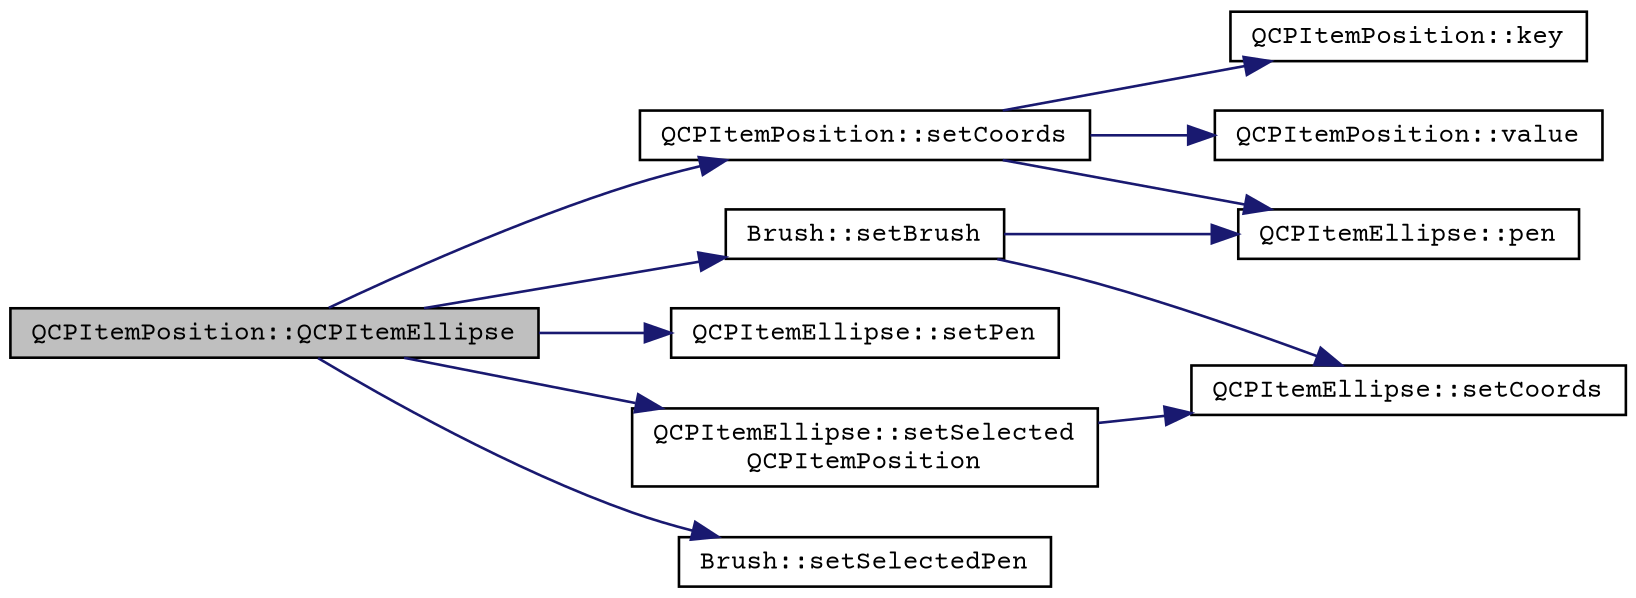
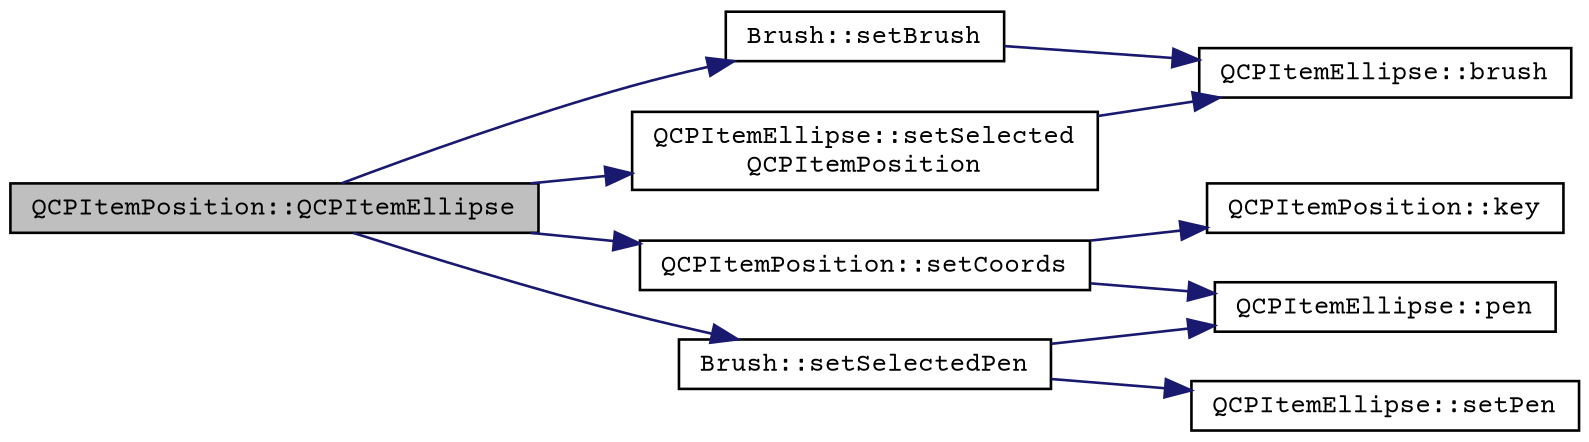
(1409, 135) -> none
(1108, 234) -> (1120, 336)
(592, 333) -> (1108, 384)
(1409, 390) -> (1385, 73)
